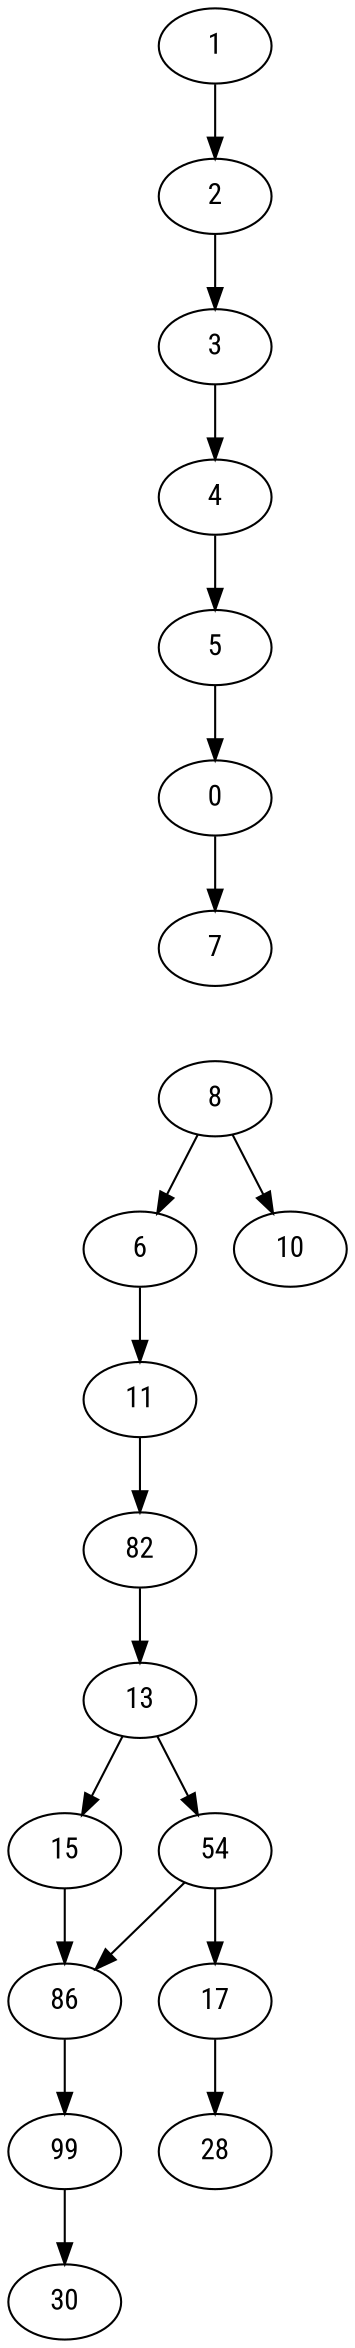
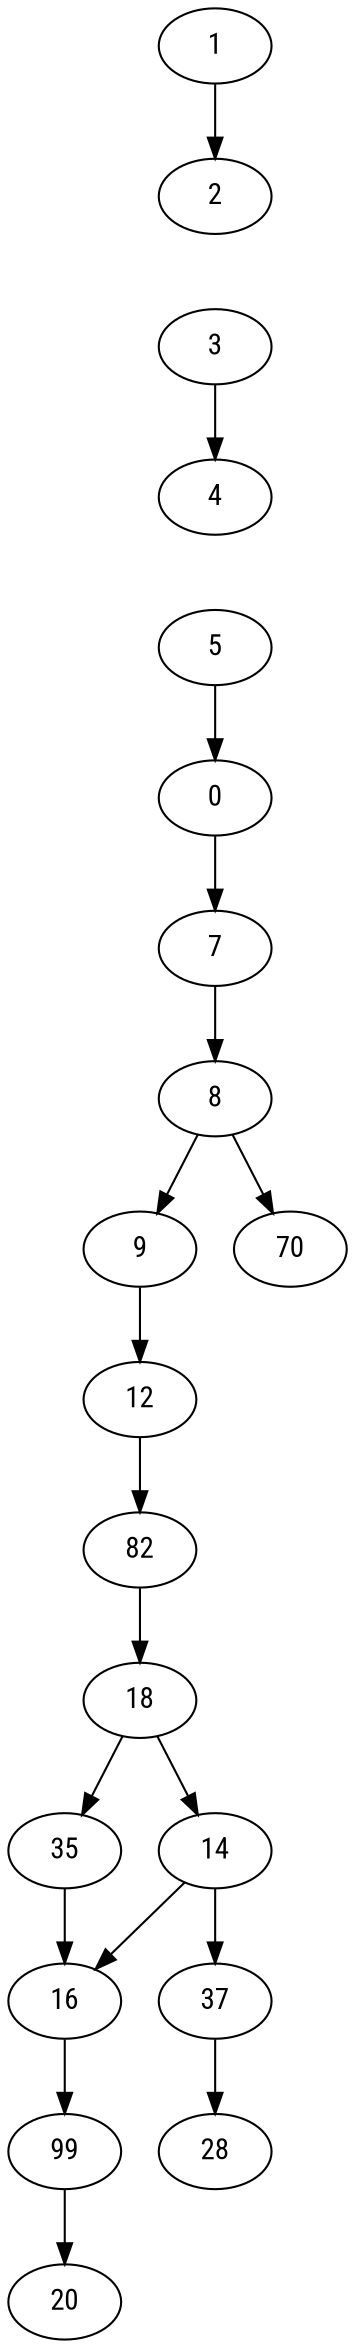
(215, 261) -> none
(215, 562) -> none
none -> (215, 1013)
(140, 1249) -> (140, 1249)
(290, 1249) -> (290, 1249)
(140, 1400) -> (140, 1400)
(140, 1700) -> (140, 1700)
(65, 1851) -> (65, 1851)
(215, 1851) -> (215, 1851)
(65, 2001) -> (65, 2001)
(215, 2001) -> (215, 2001)
(65, 2302) -> (65, 2302)
